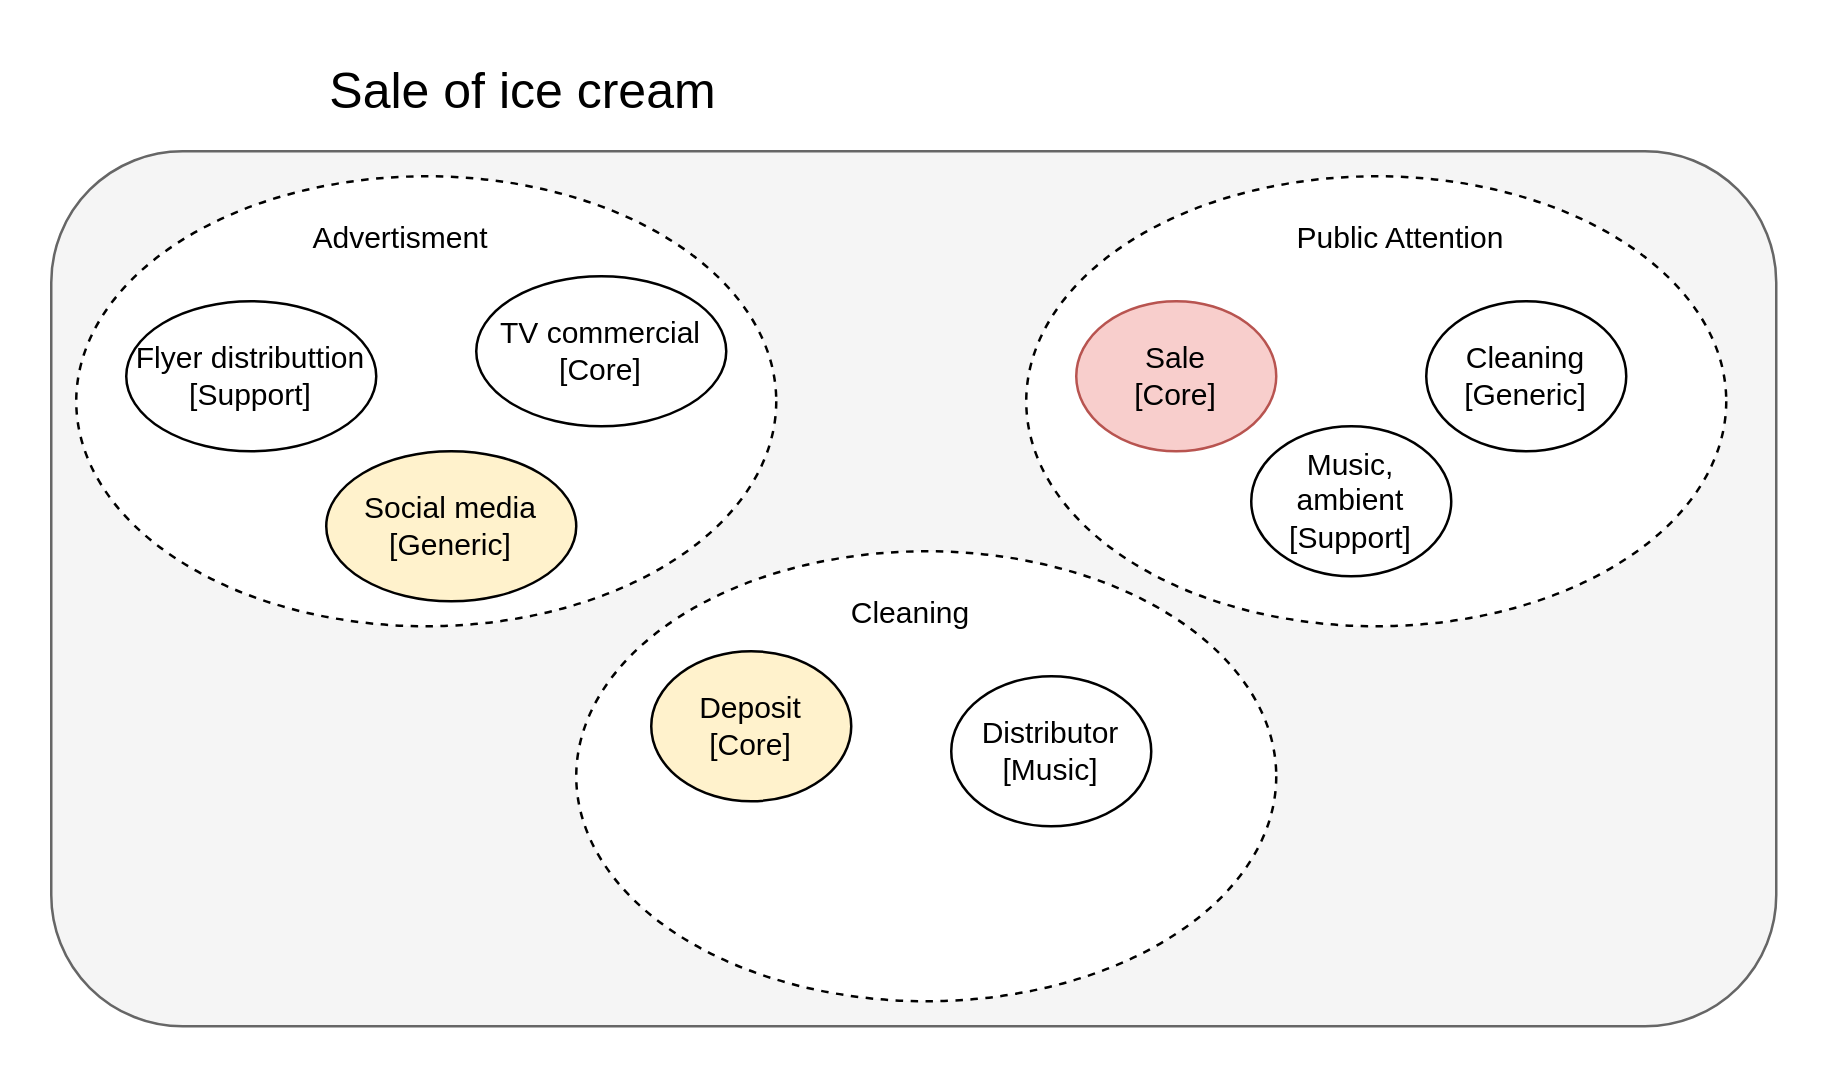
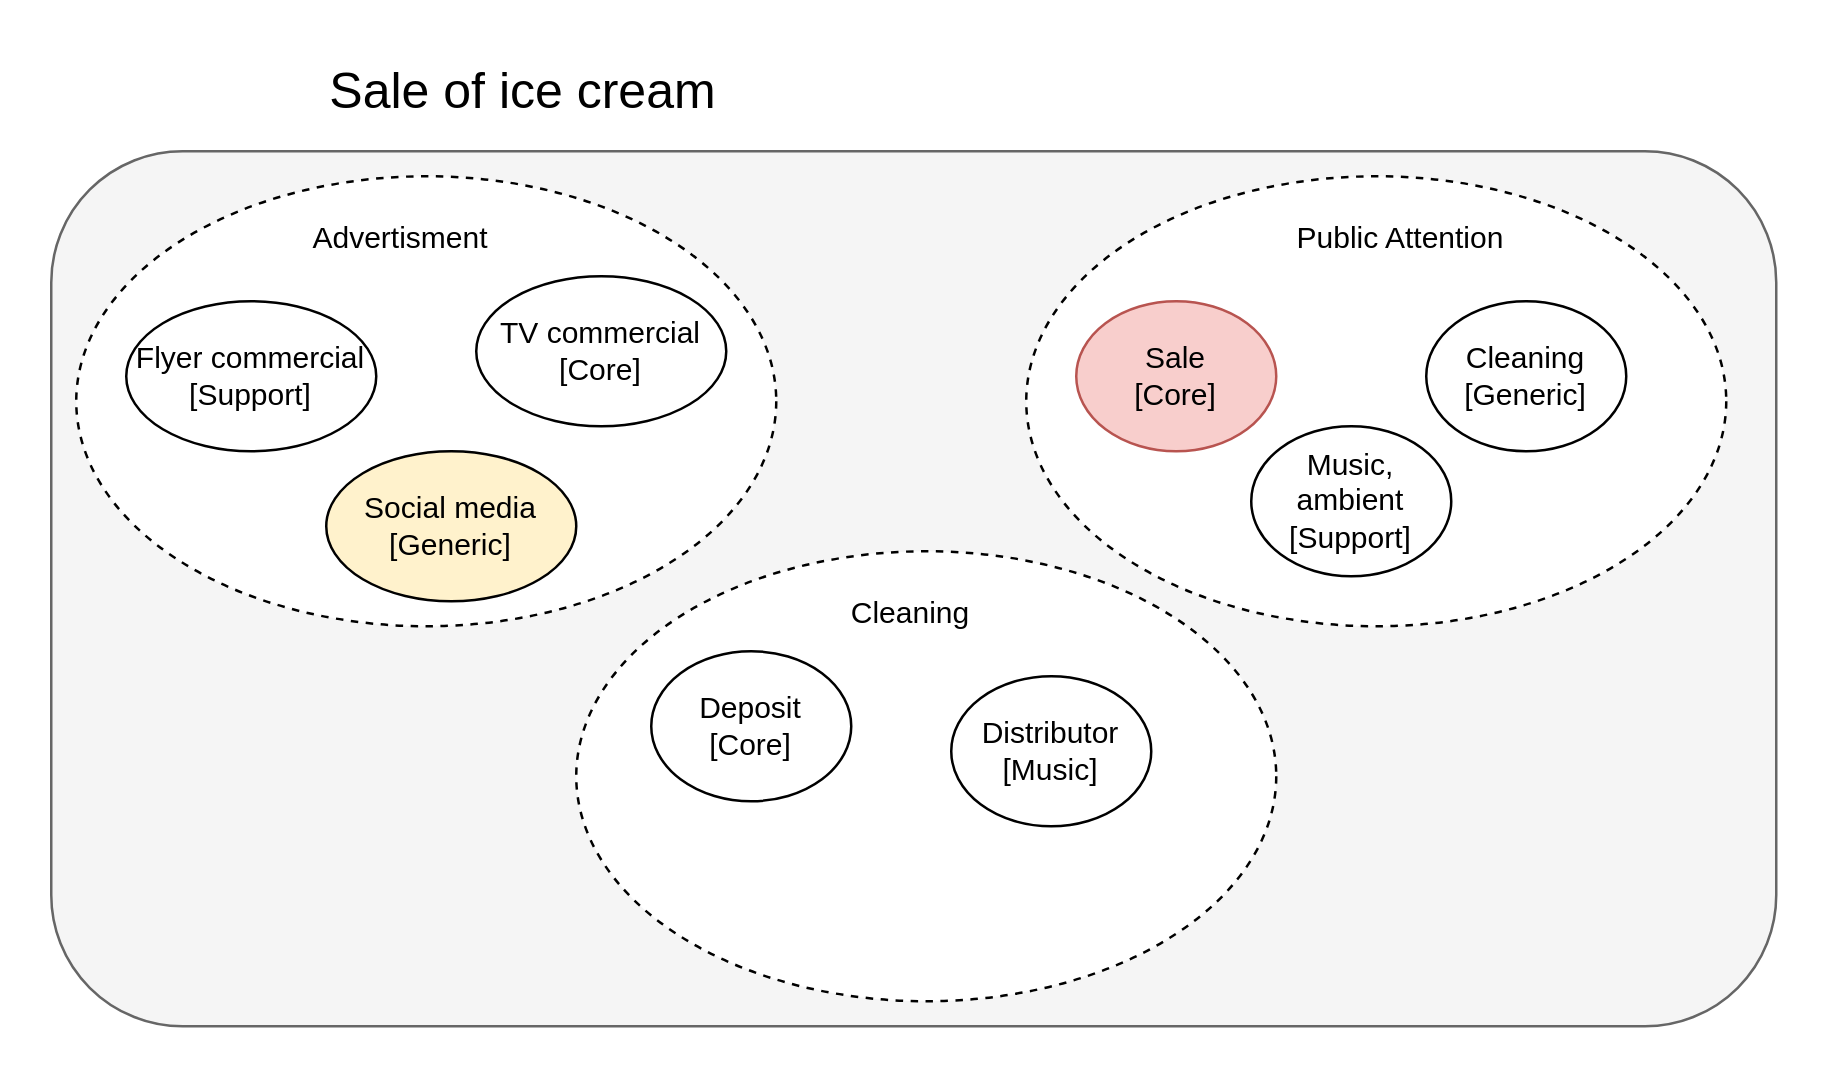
(251, 376) -> (251, 376)
(751, 726) -> (751, 726)
